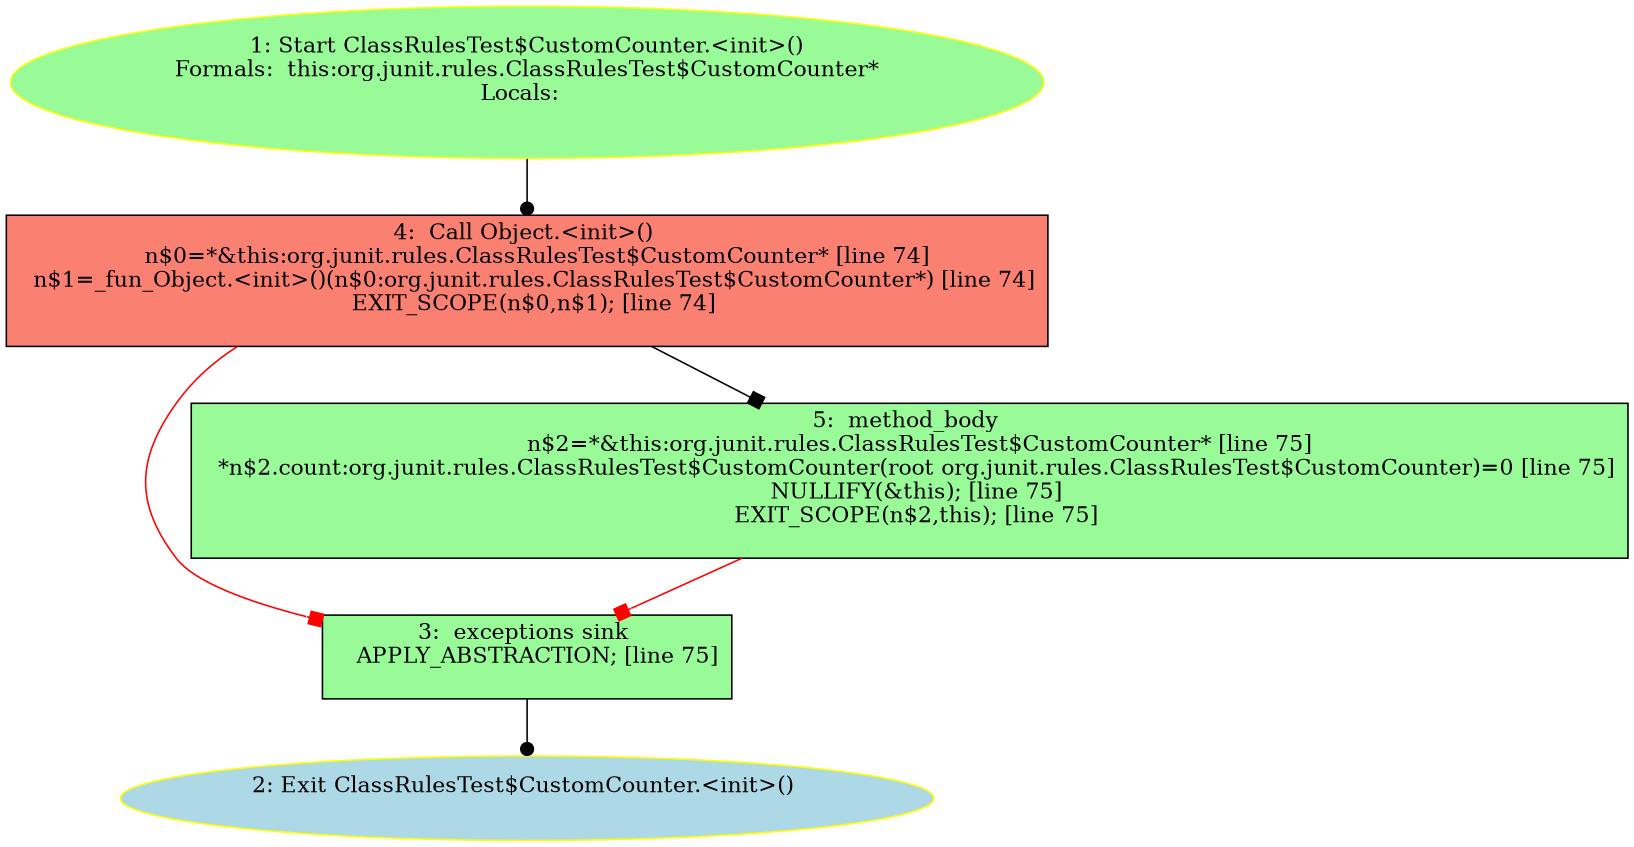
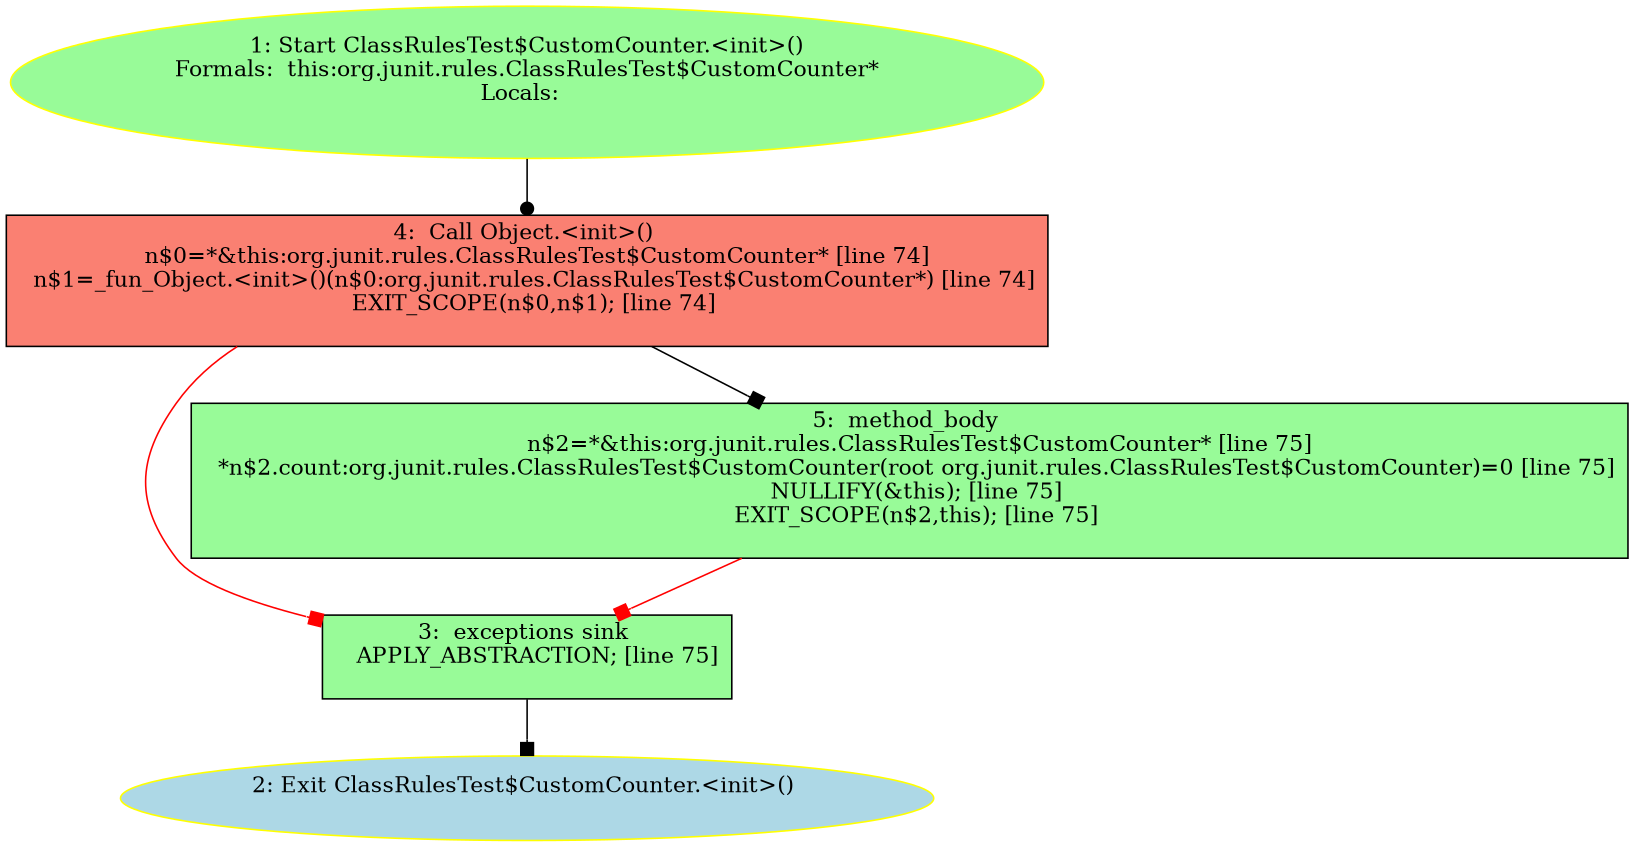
(527, 721) -> (527, 719)
